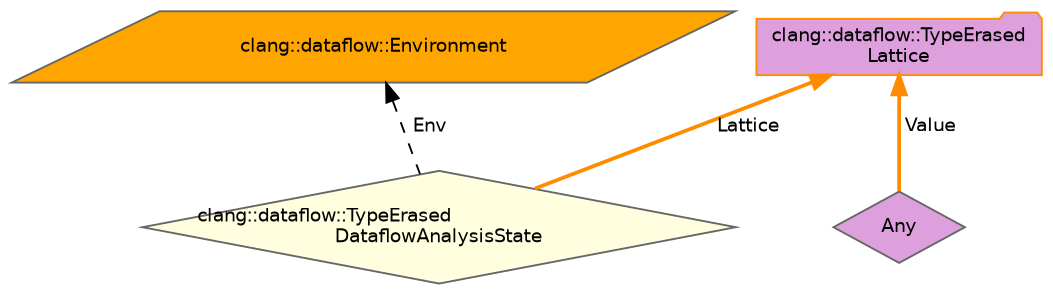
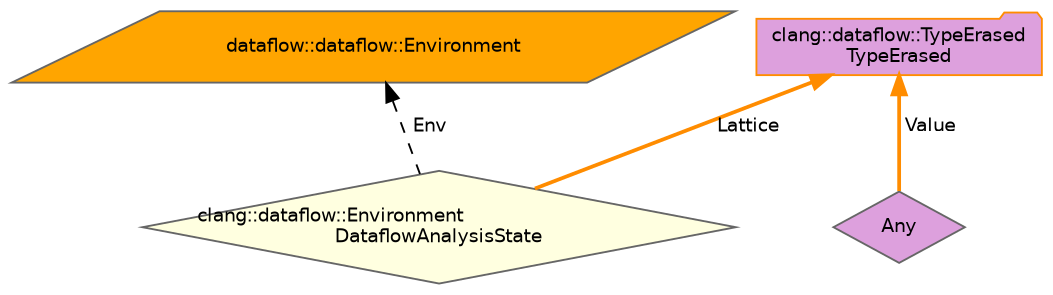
(373, 47) -> (373, 47)
(899, 47) -> (899, 47)
(439, 227) -> (439, 227)
